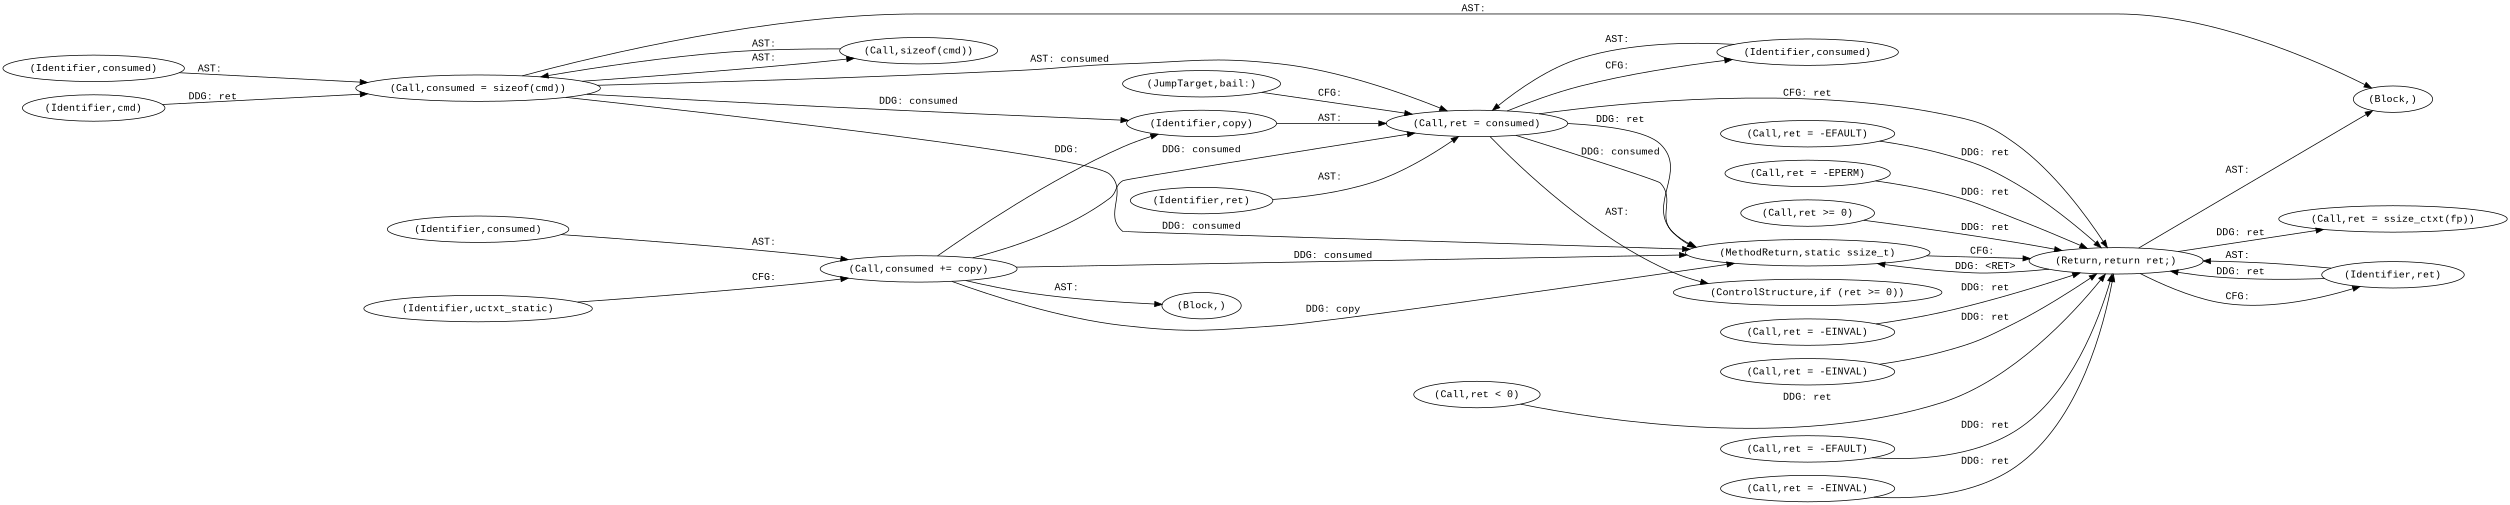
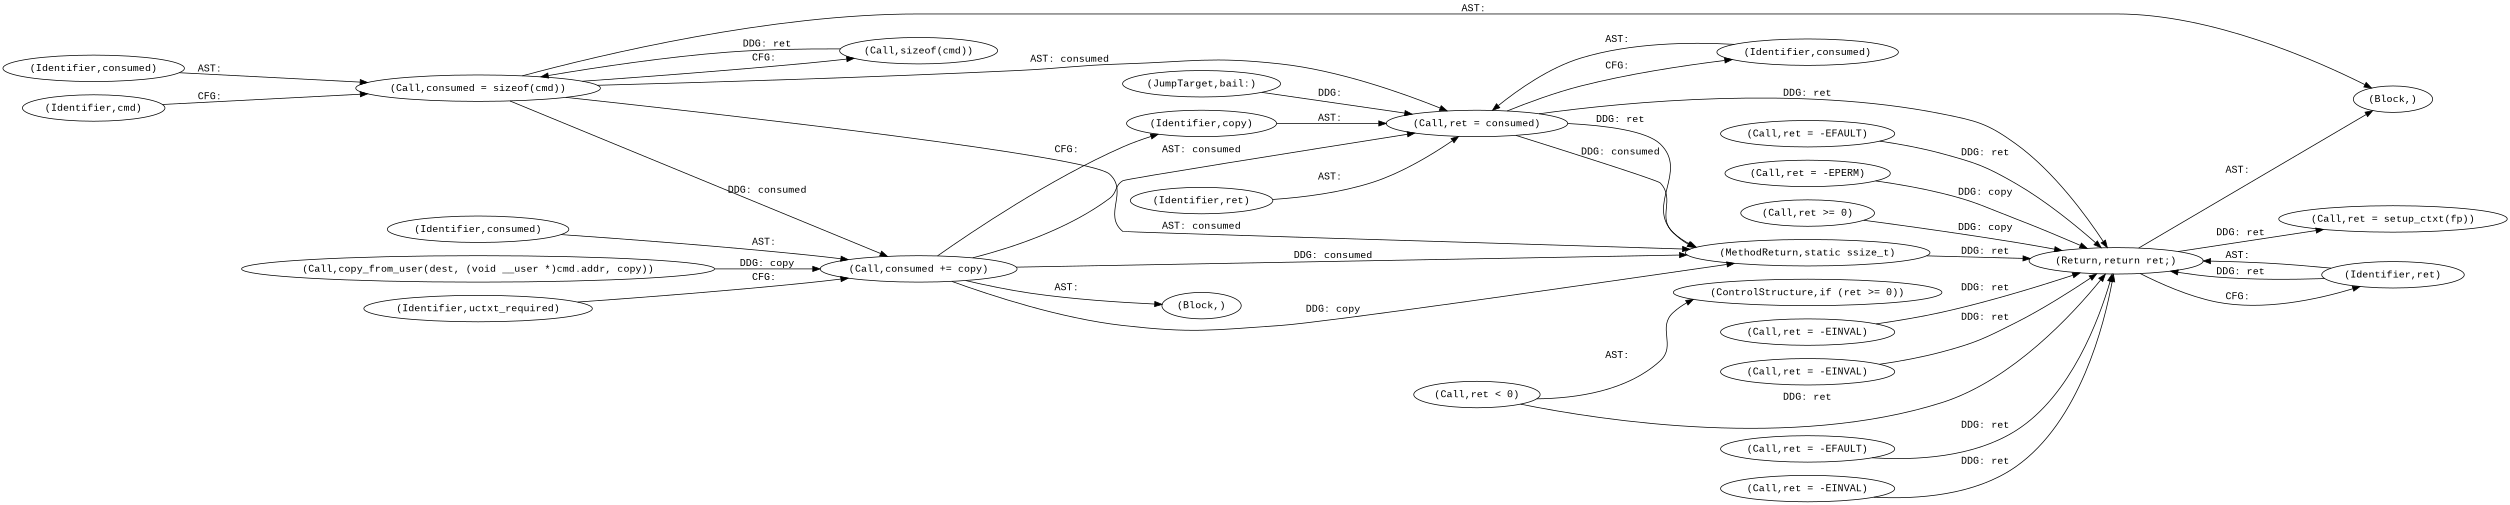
(767, 44) -> (767, 44)
(767, 58) -> (767, 58)
(1333, 93) -> (1333, 93)
(1808, 93) -> (1808, 93)
(213, 97) -> (213, 97)
(854, 108) -> (695, 177)
(1070, 150) -> (1070, 150)
(1202, 150) -> (1202, 150)
(1986, 192) -> (1986, 192)
(2393, 219) -> (2393, 219)
(1587, 222) -> (1634, 379)
(1202, 226) -> (1202, 226)
(1986, 227) -> (1986, 227)
(1986, 251) -> (1986, 251)
none -> (478, 269)
(1967, 273) -> none
(478, 309) -> (478, 309)
